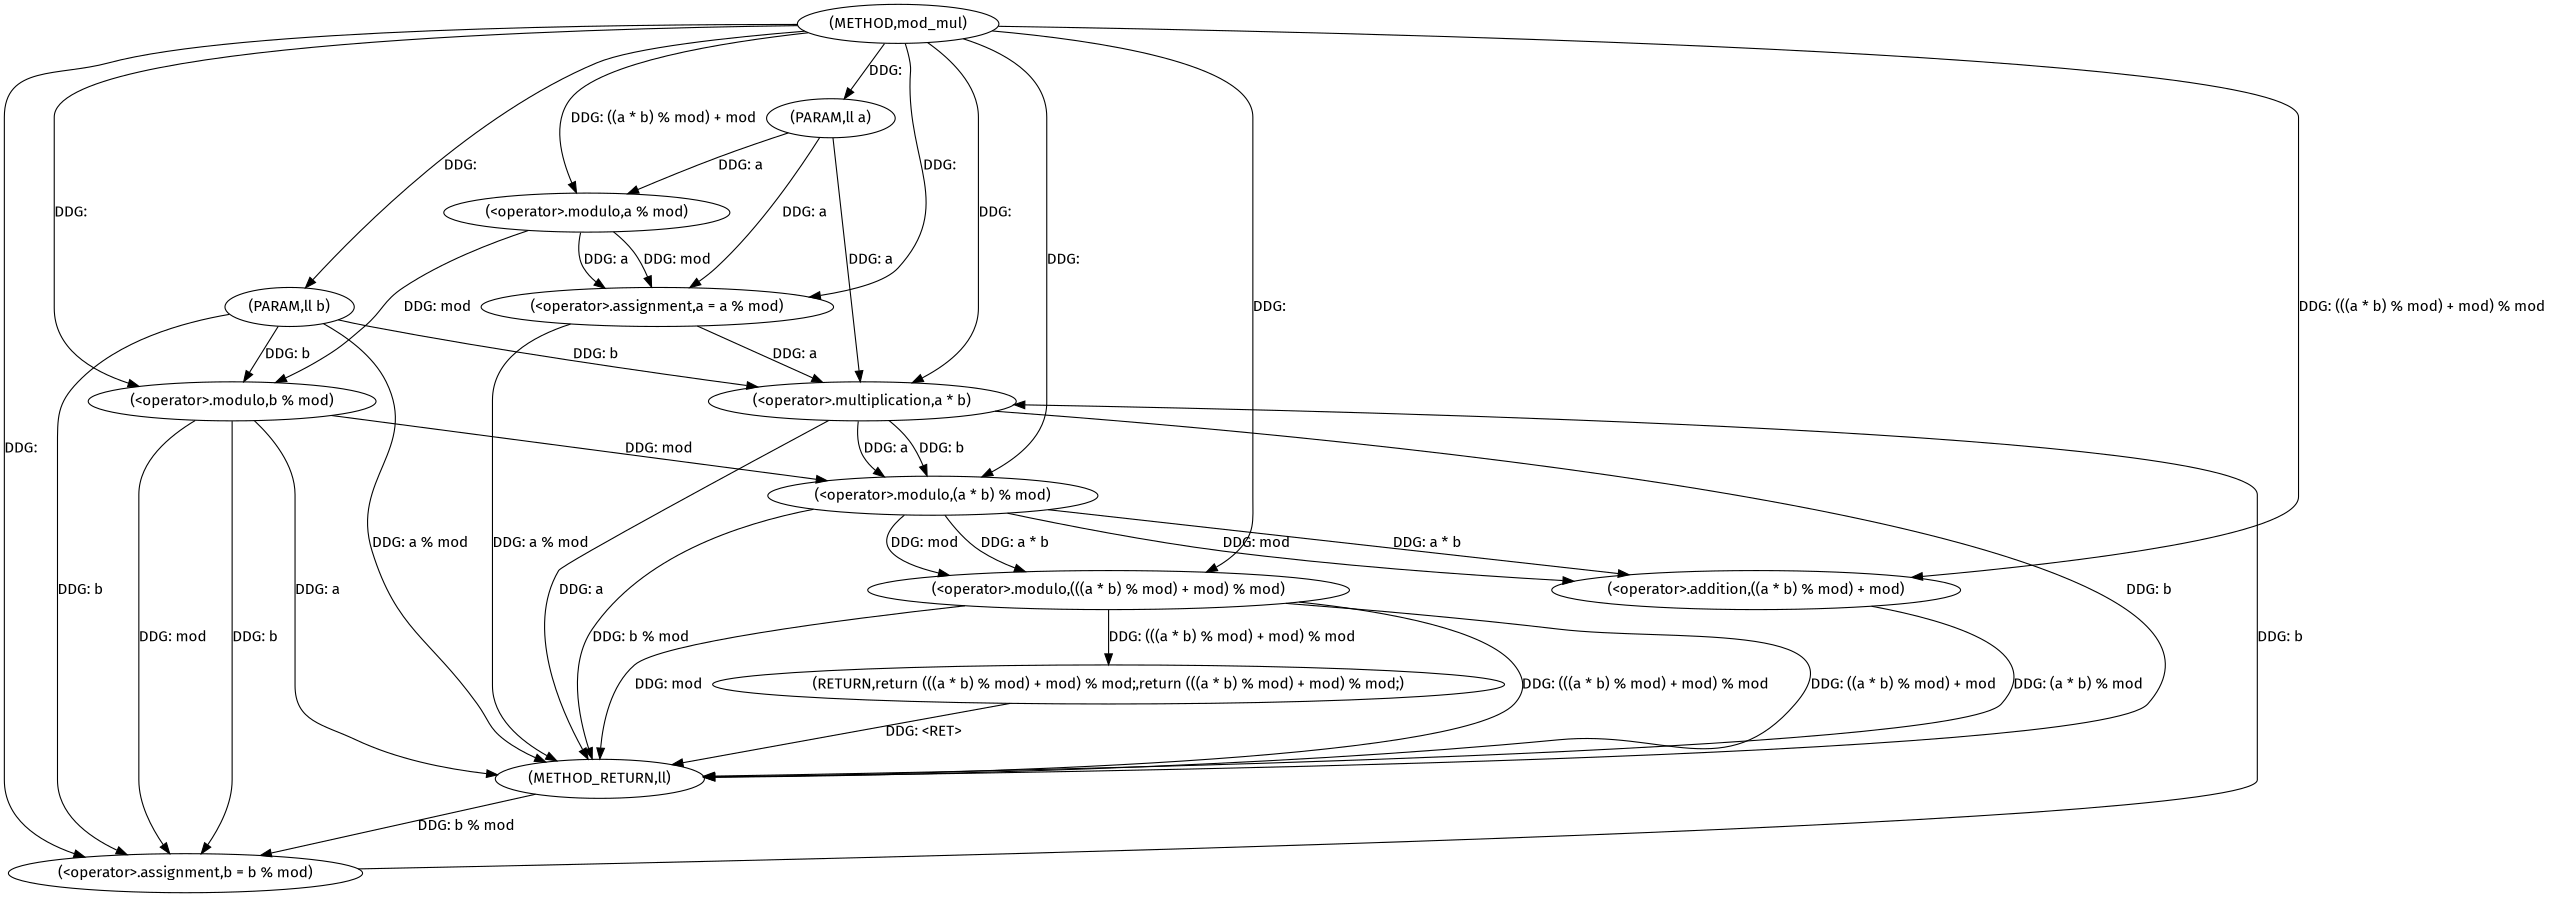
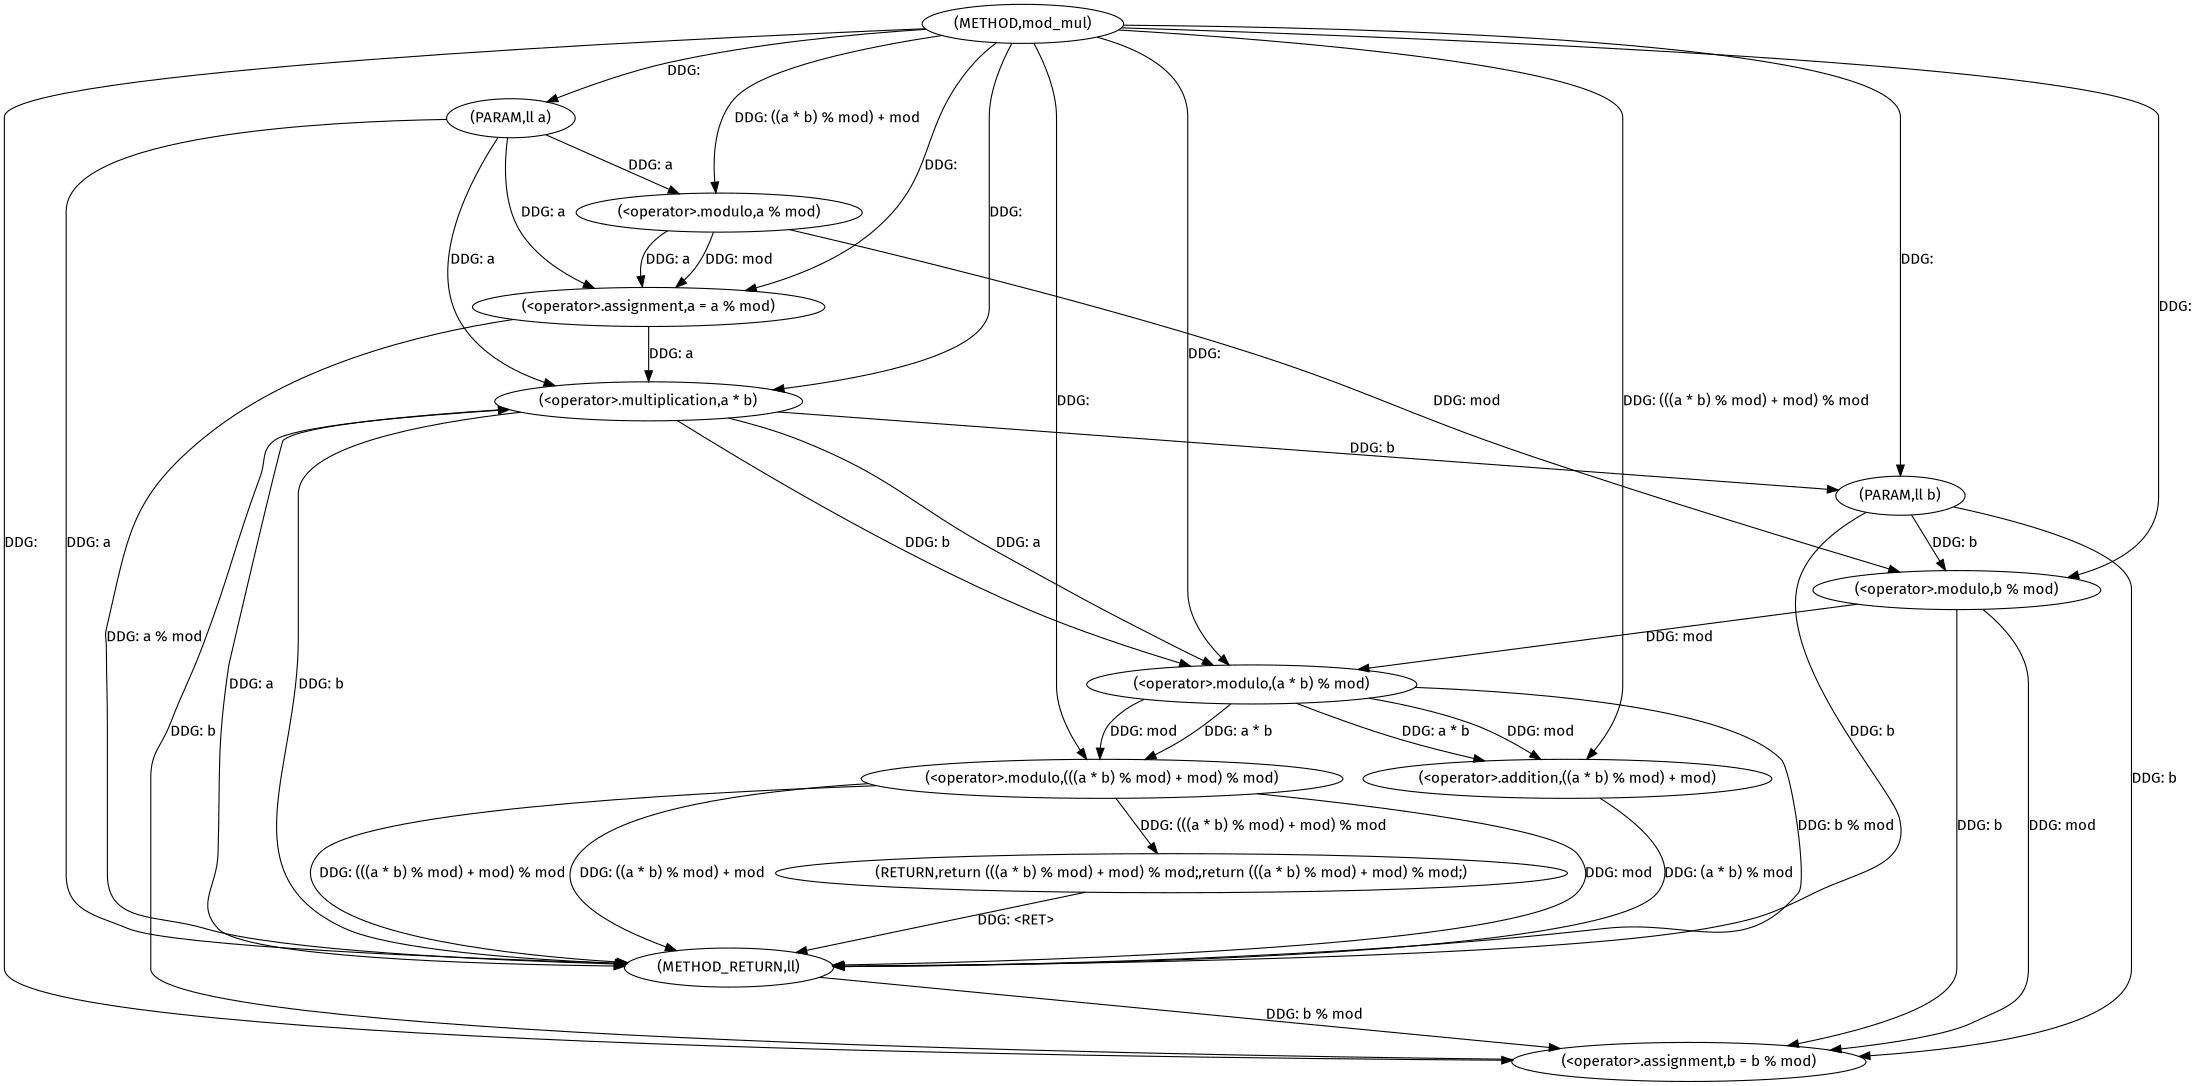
(542, 356) -> (1303, 451)
(420, 543) -> (1873, 732)
(295, 659) -> (66, 628)
